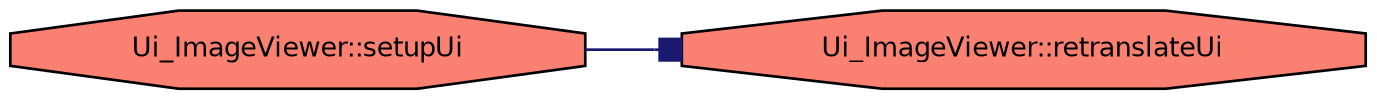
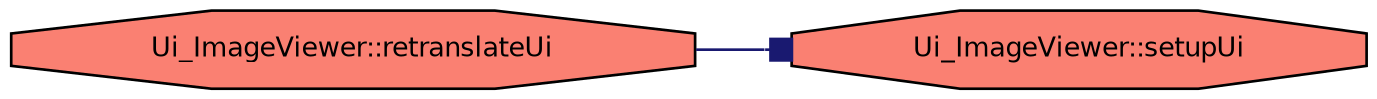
(620, 50) -> (730, 50)
